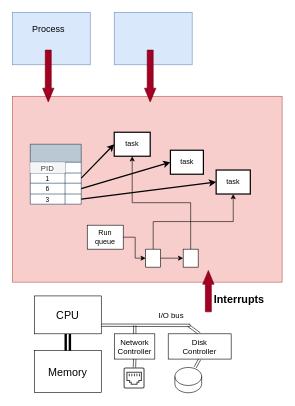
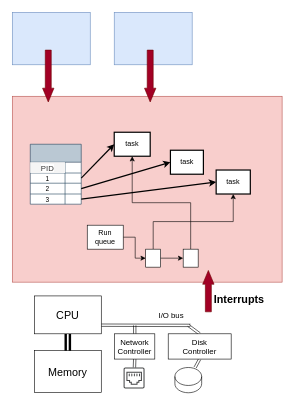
(48, 29) -> none
(48, 189) -> (48, 189)
